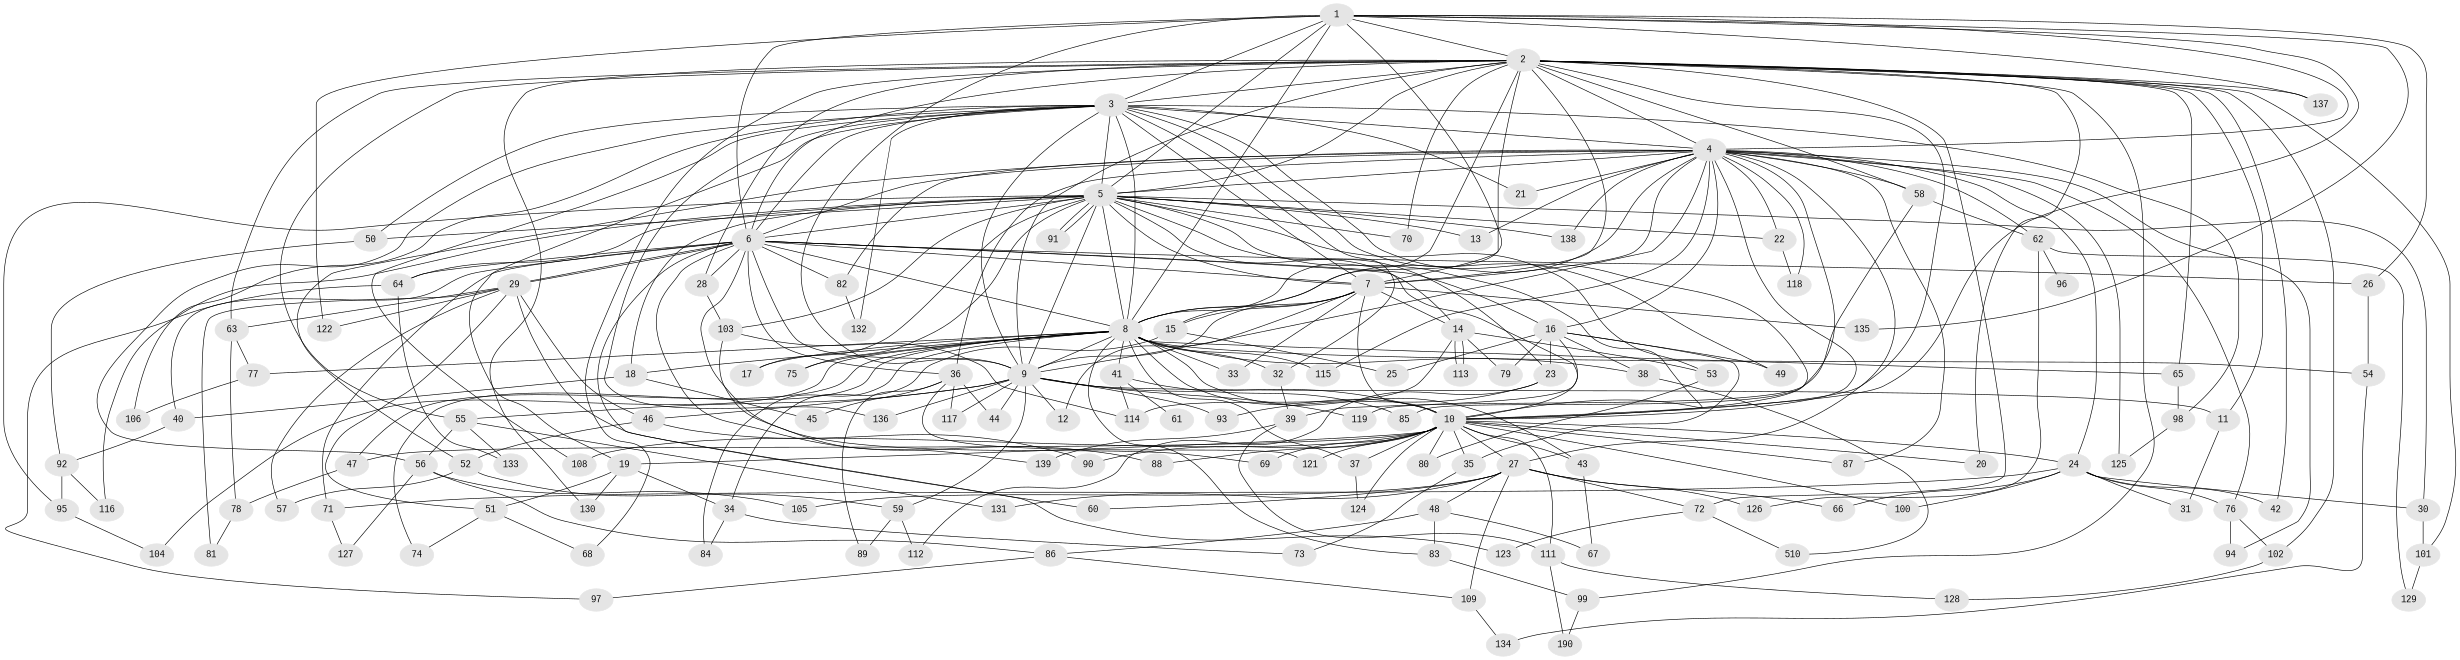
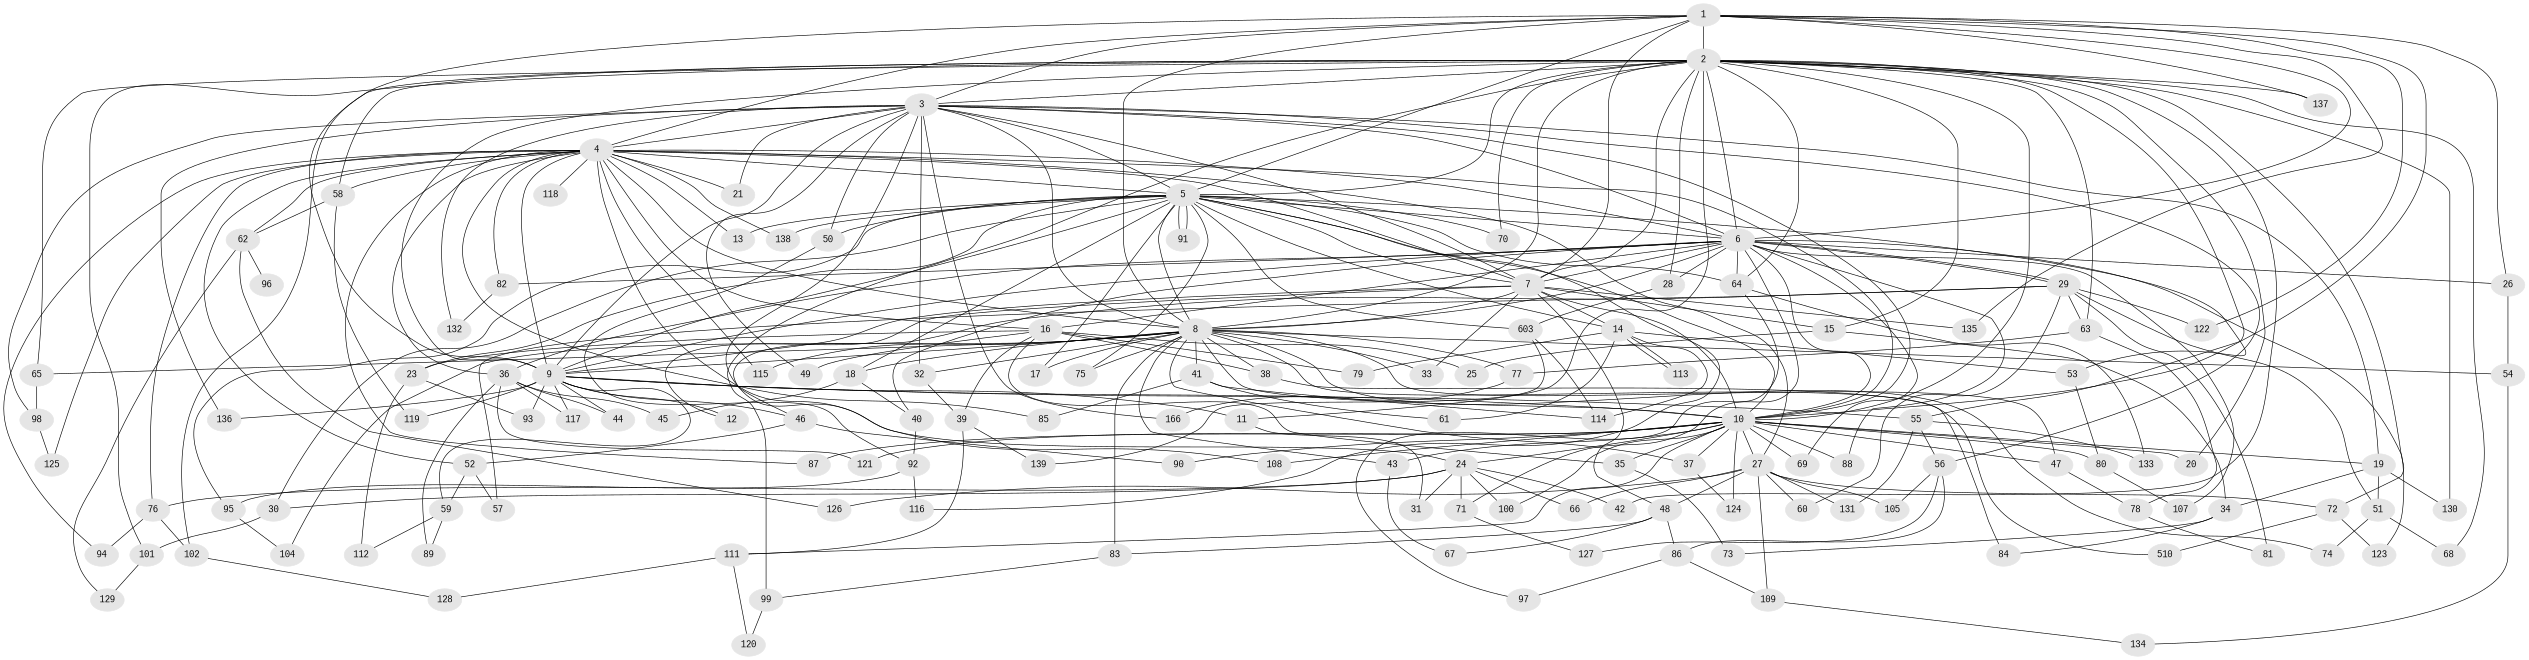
(1616, 105) -> (1799, 154)
(1779, 240) -> none
(726, 330) -> (1525, 330)
none -> (1587, 383)
(133, 420) -> (1173, 420)
none -> (1624, 422)
none -> (2180, 510)
(1565, 645) -> (749, 645)
